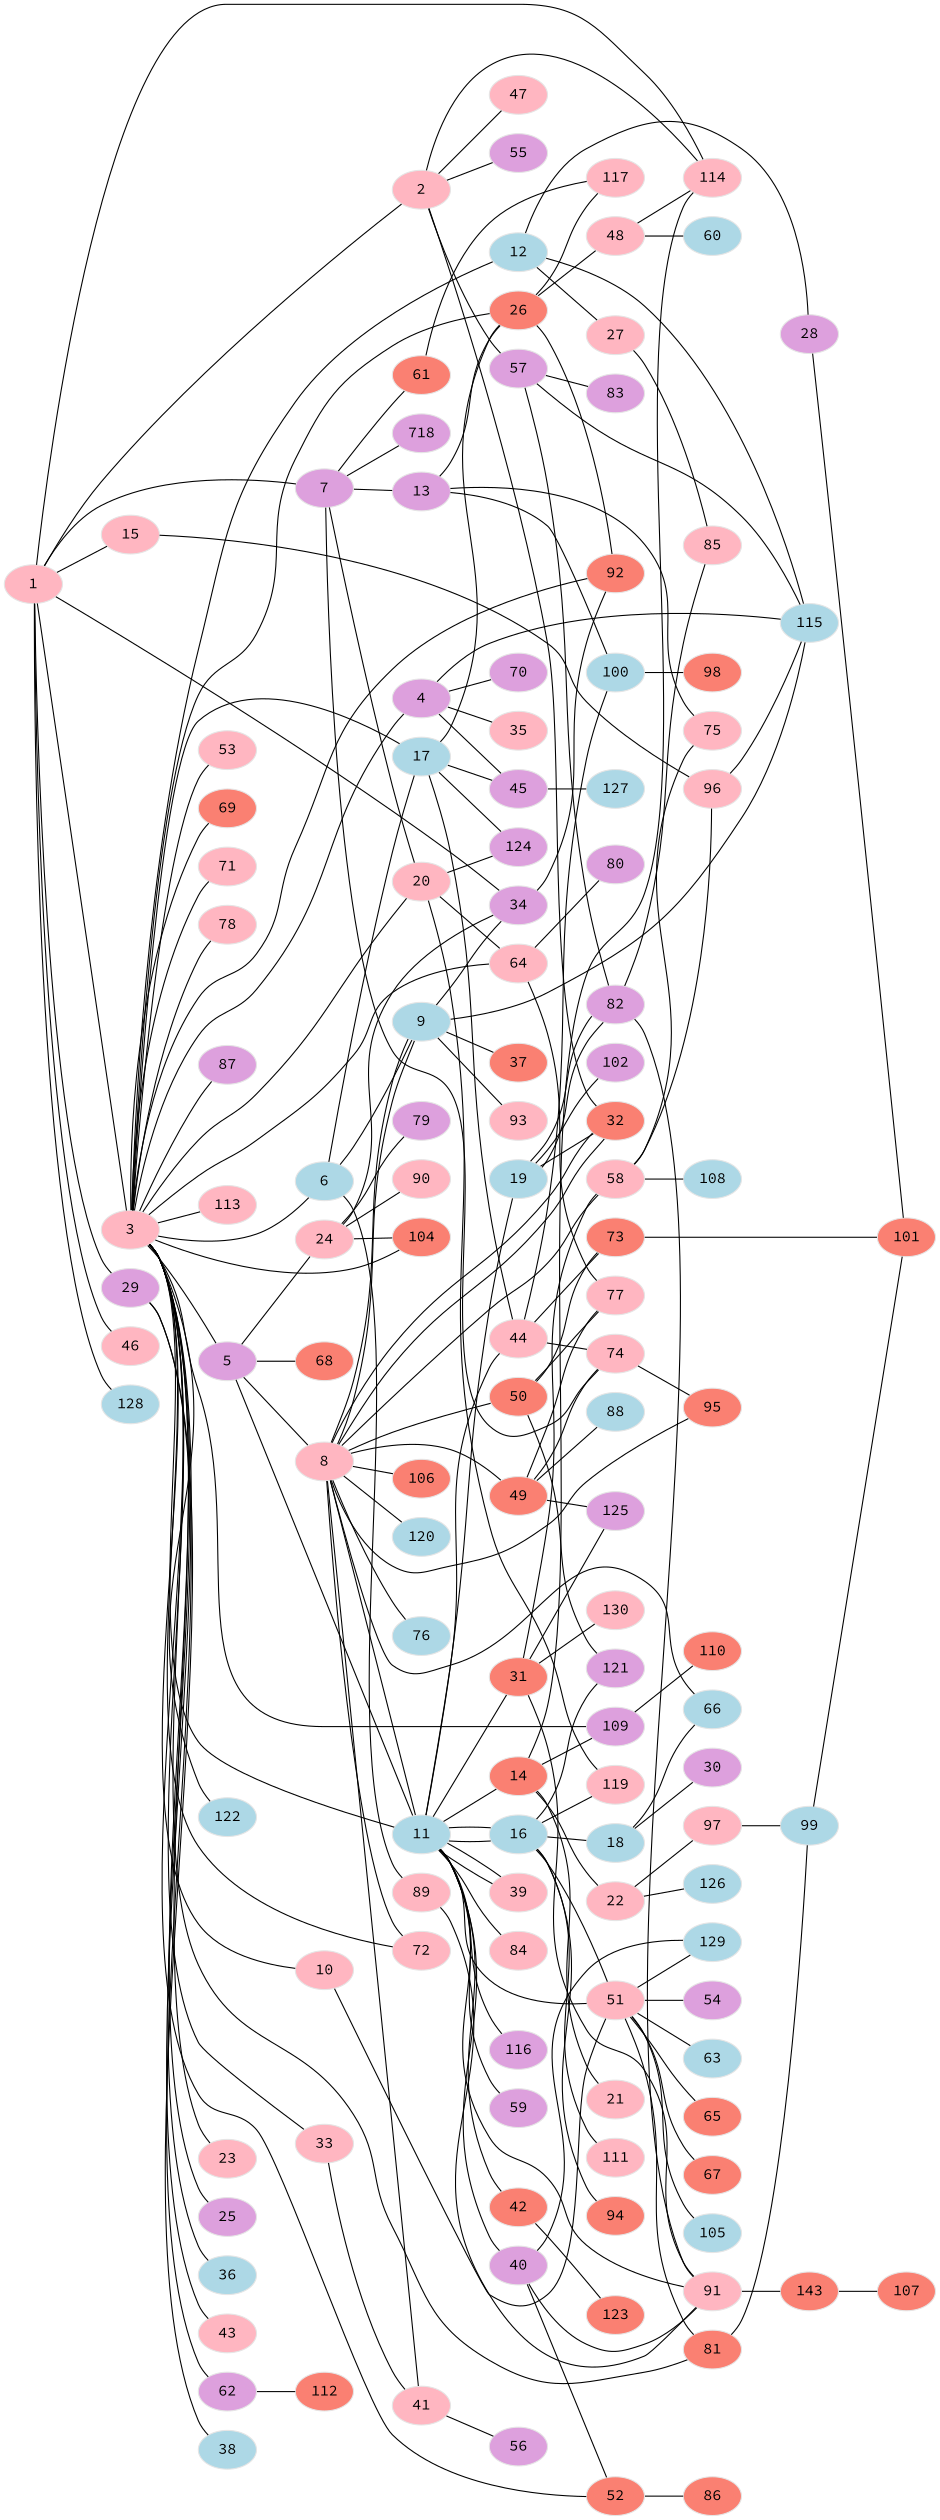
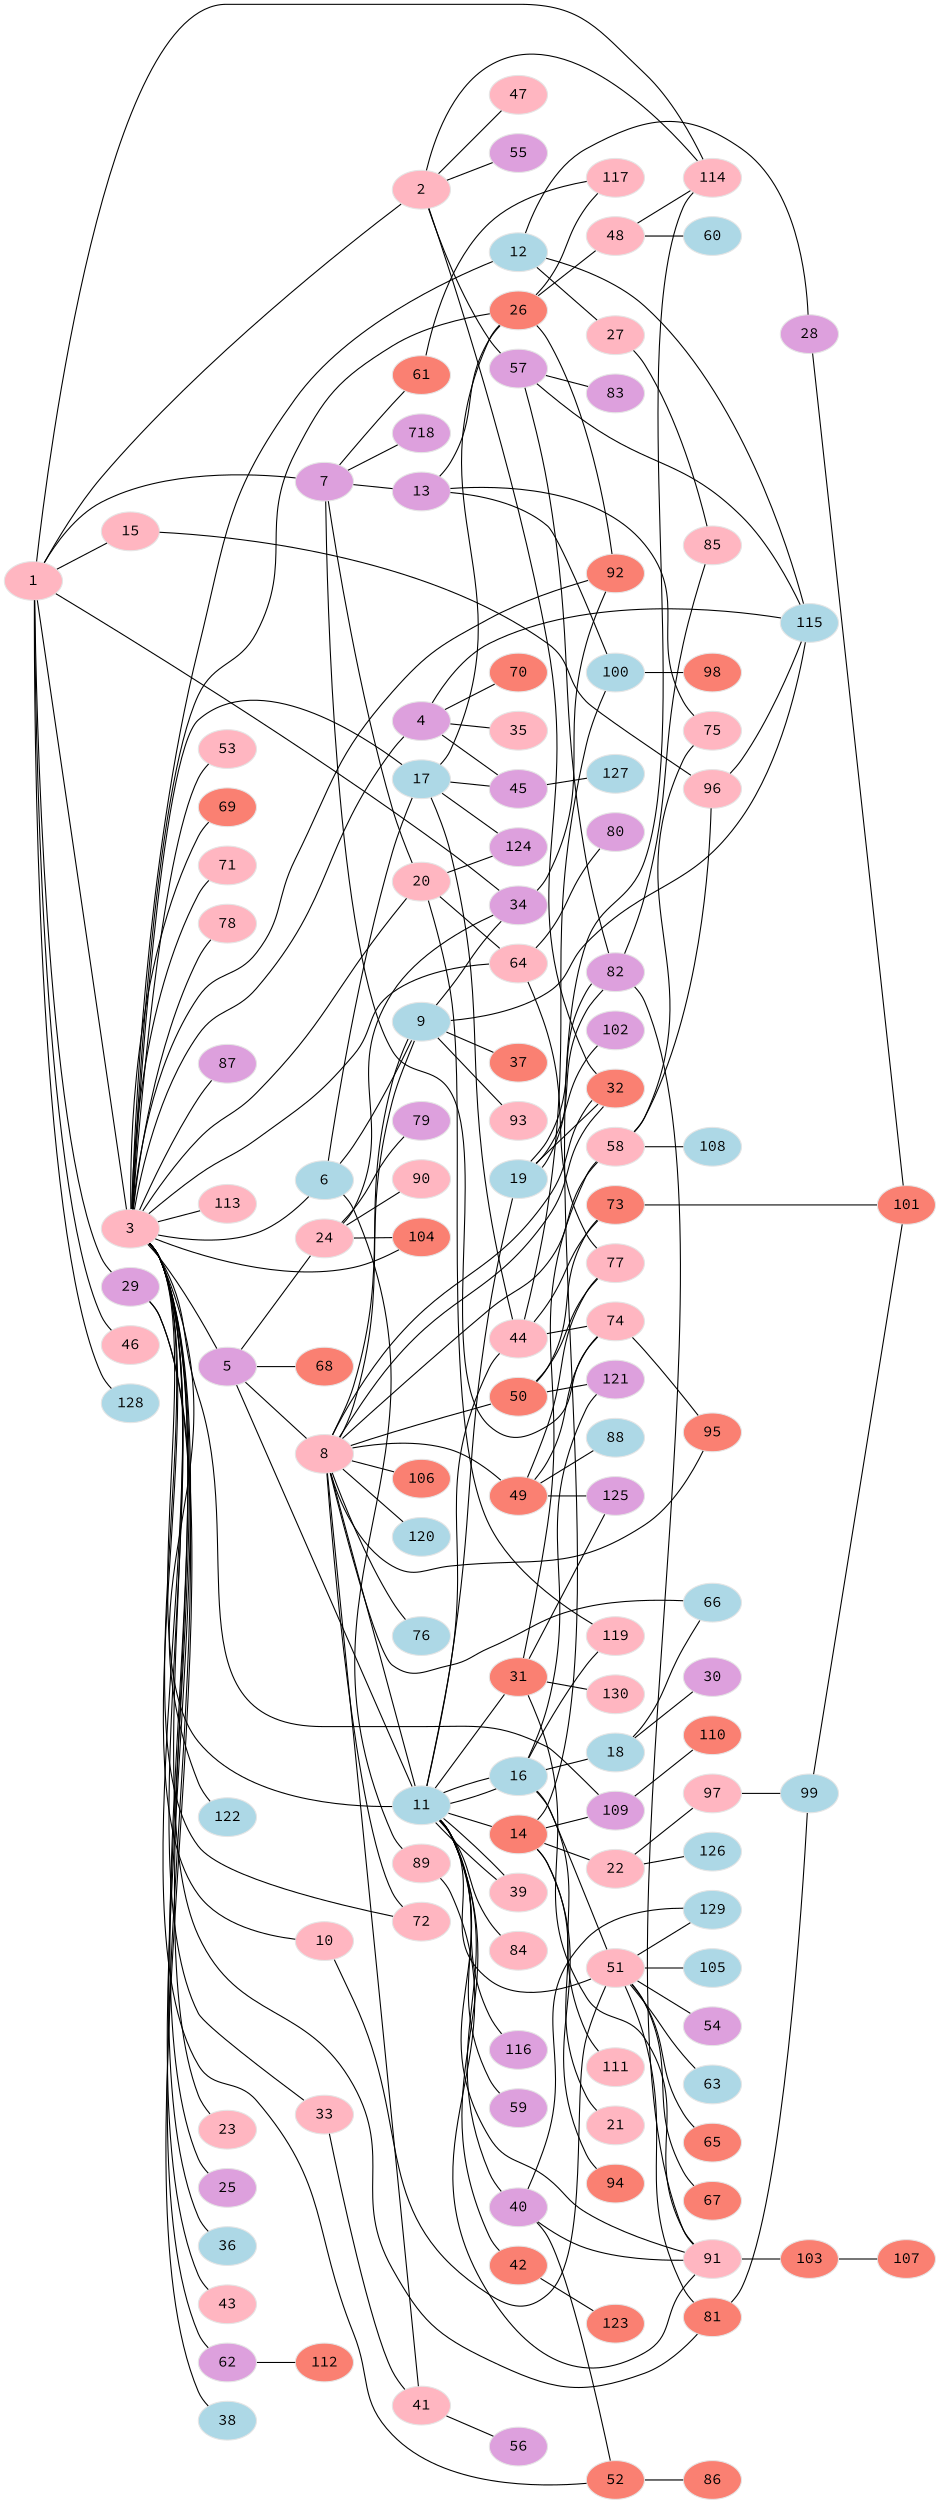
(518, 673) -> (518, 673)
(563, 2080) -> (564, 2059)
(809, 2291) -> (809, 2259)
